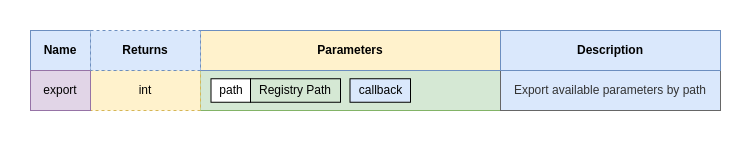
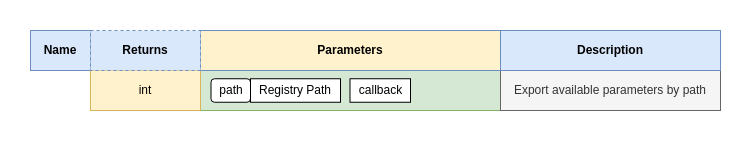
(61, 91) -> none
(146, 91) -> (146, 91)
(231, 91) -> (231, 91)
(296, 91) -> (296, 91)
(380, 91) -> (380, 91)
(611, 91) -> (611, 91)
